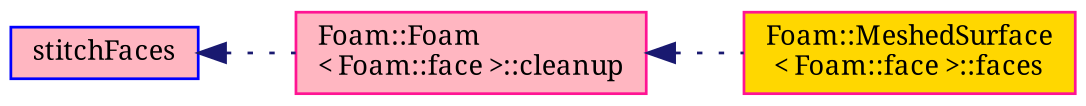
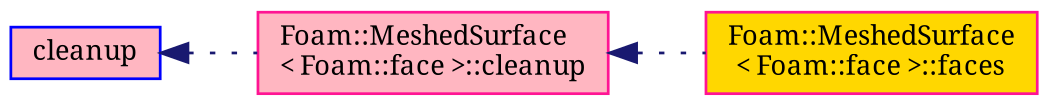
(105, 53) -> (86, 53)
(471, 53) -> (433, 53)
